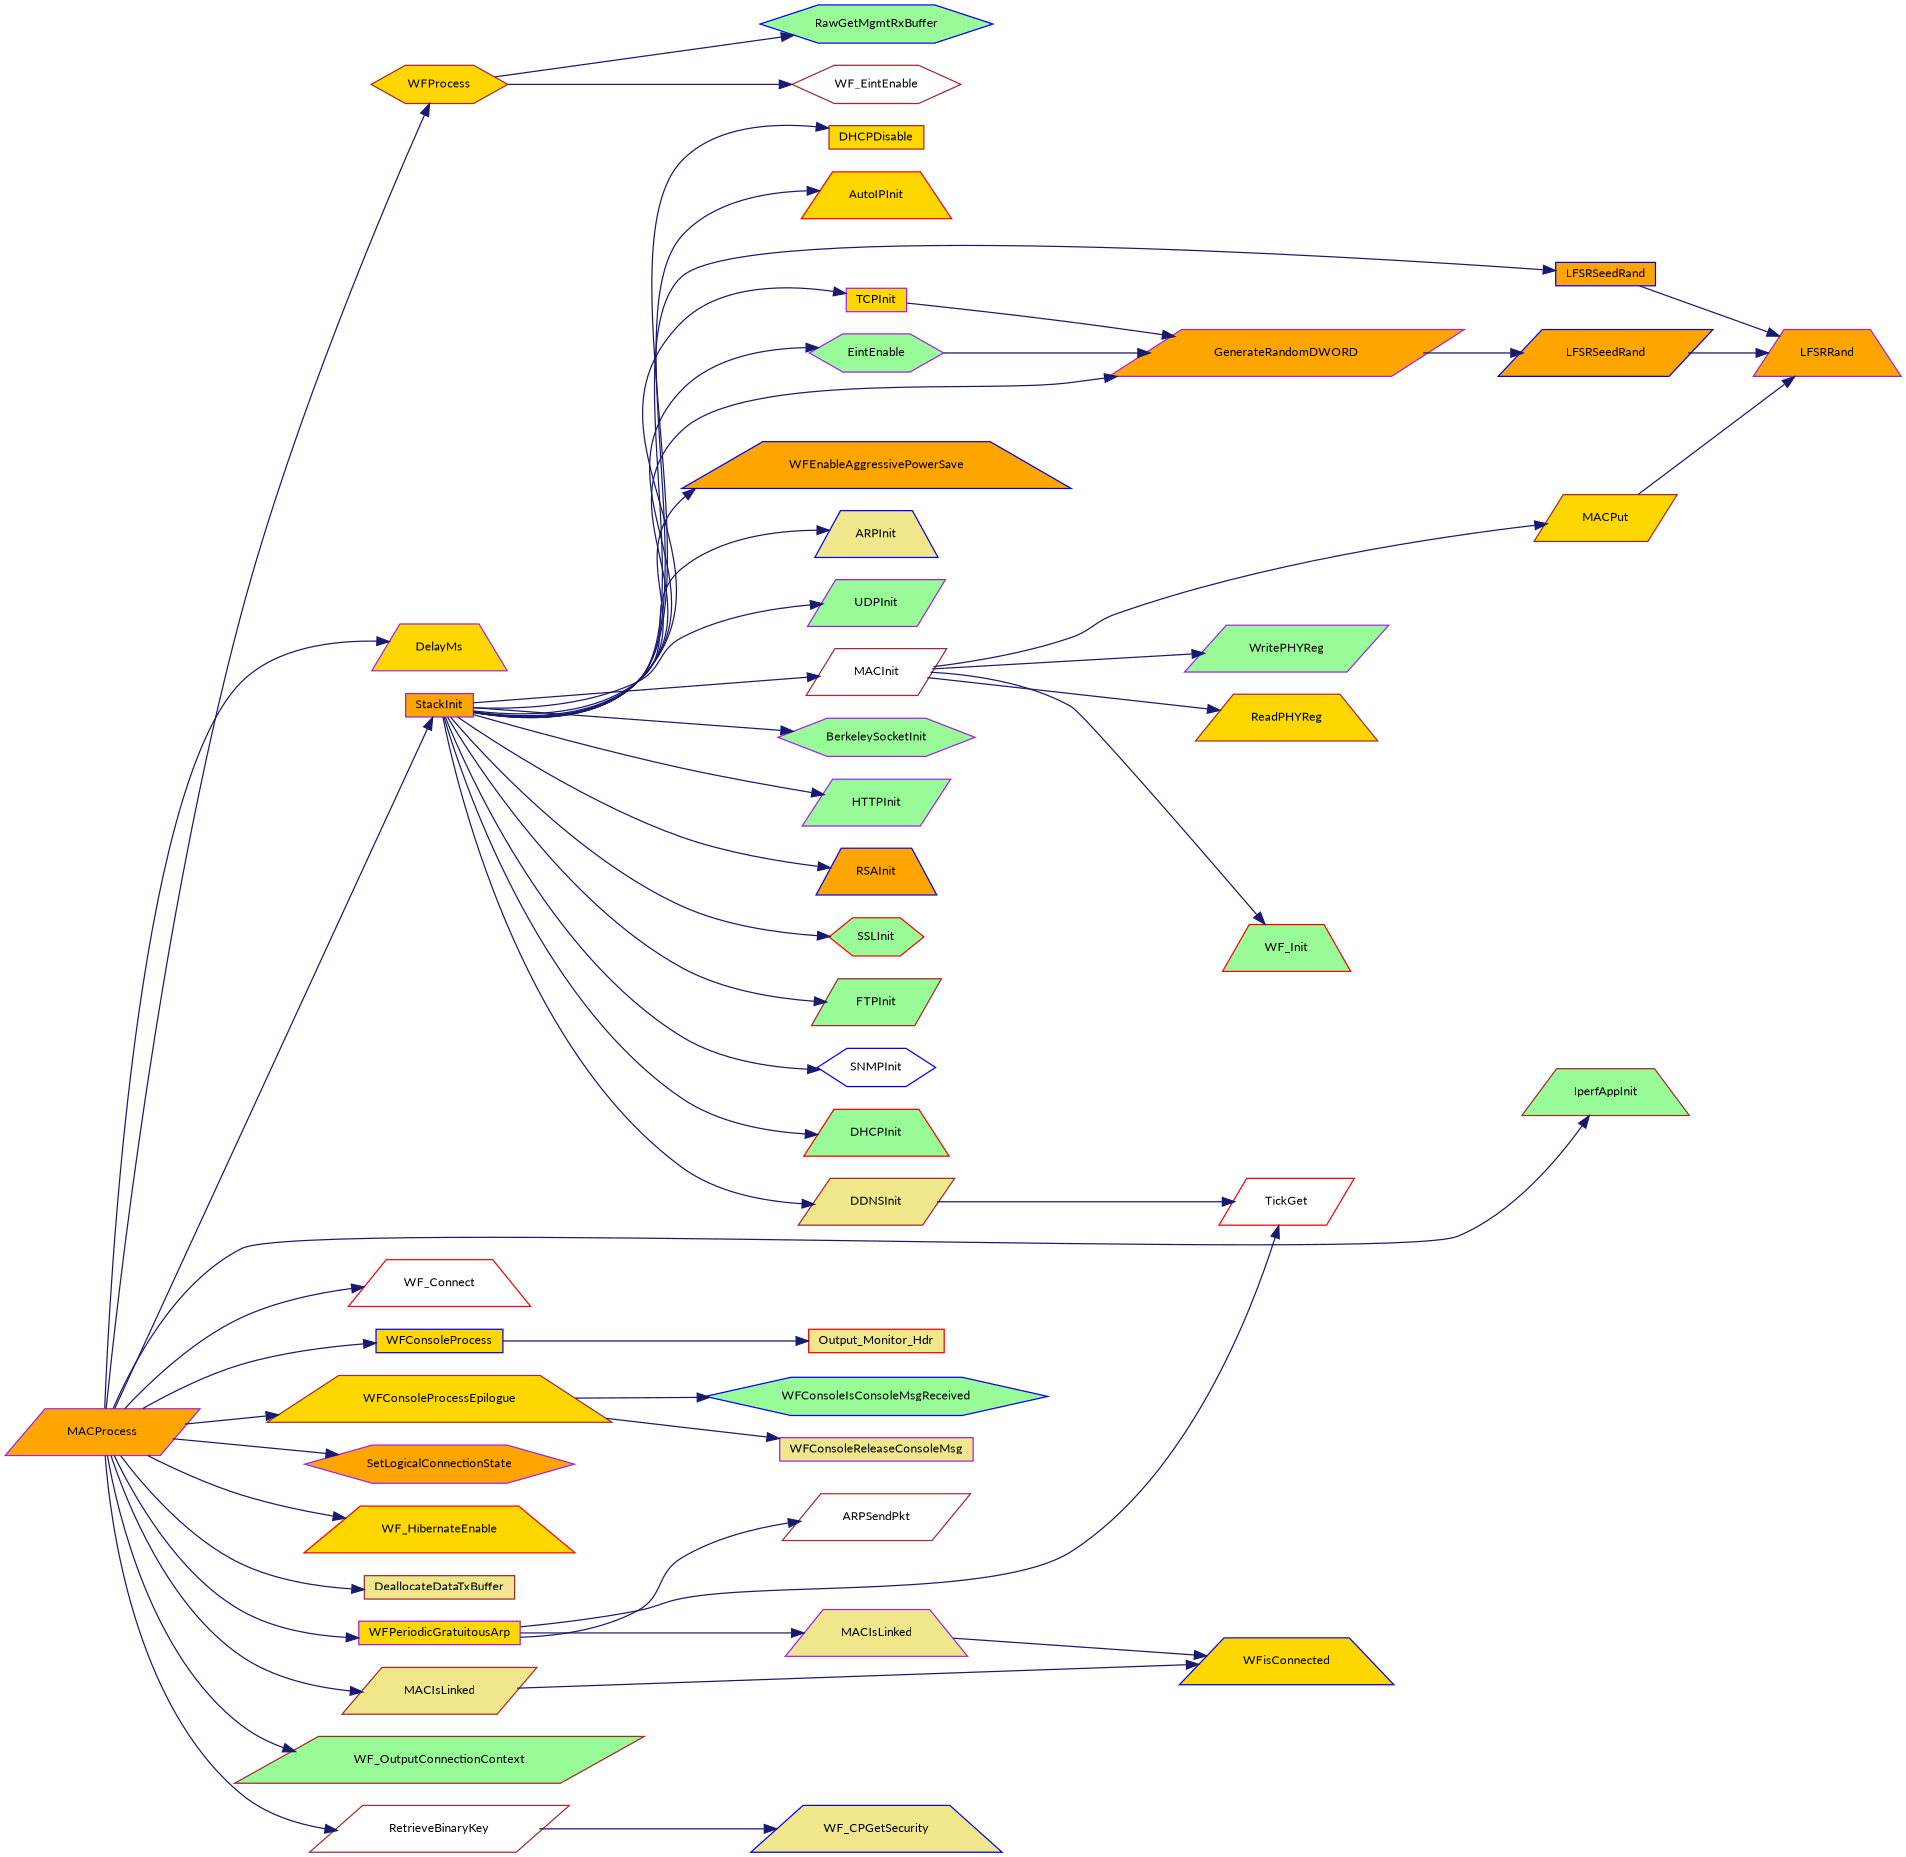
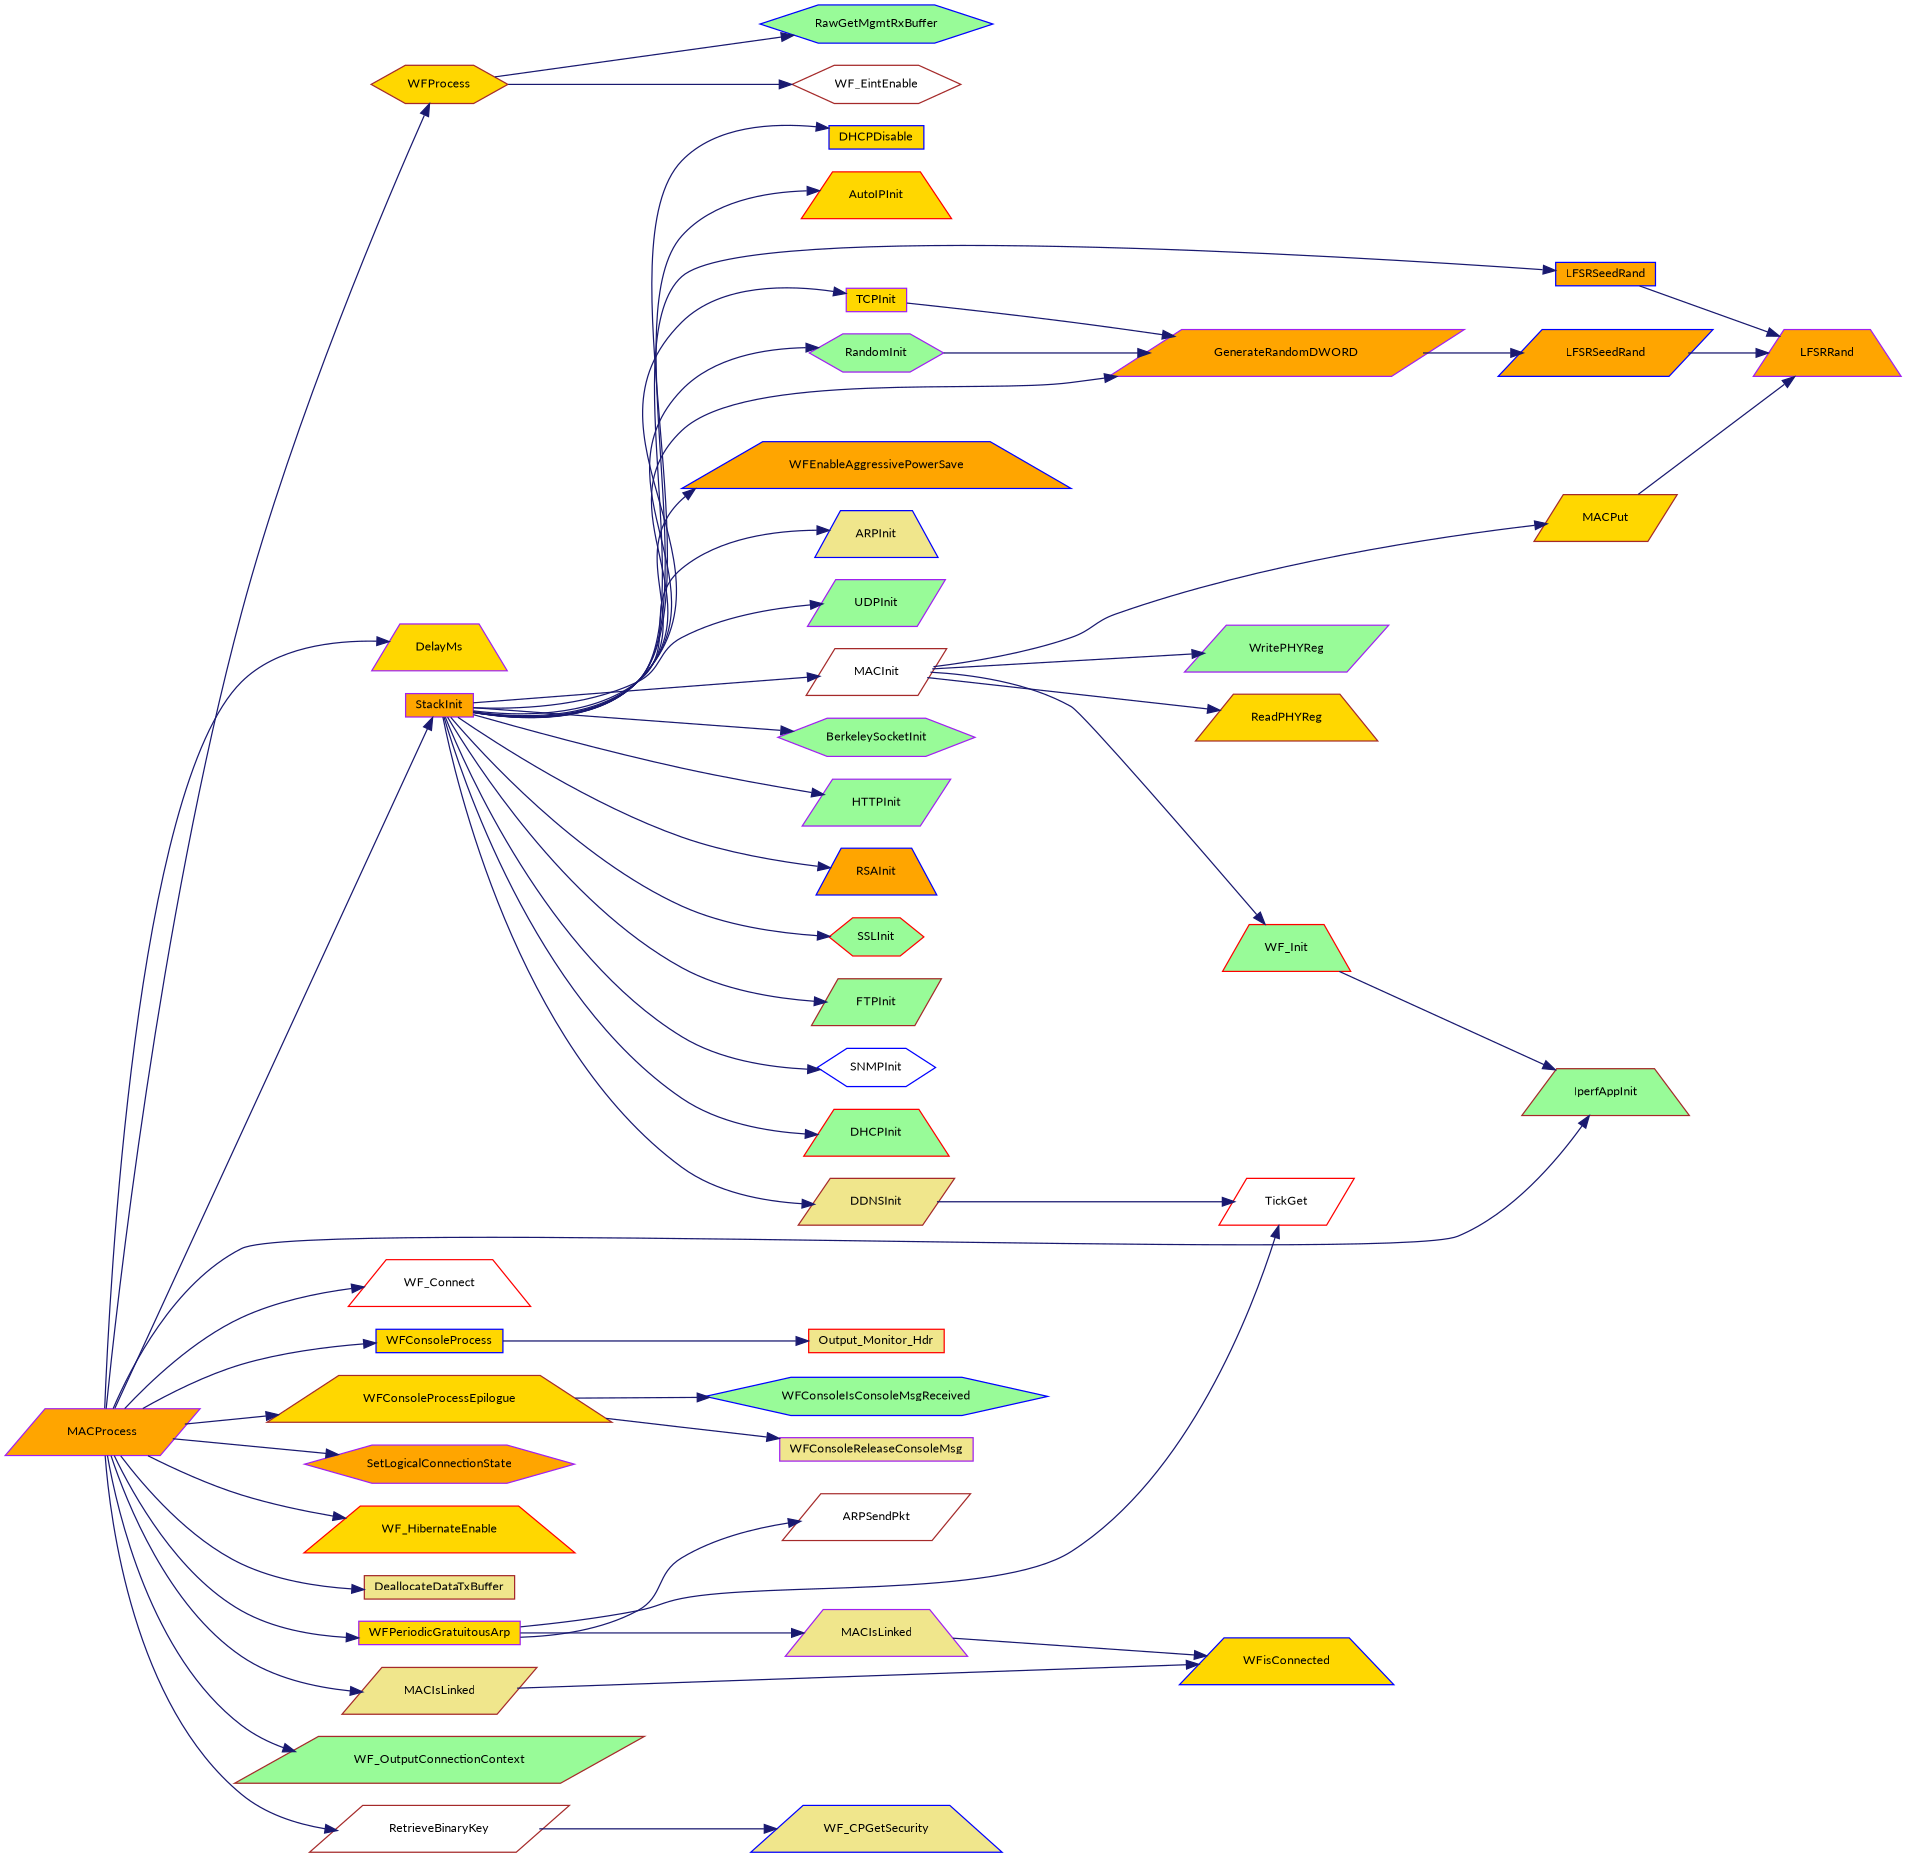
(876, 137) -> (876, 137)
(876, 353) -> (876, 353)
none -> (1442, 1018)
